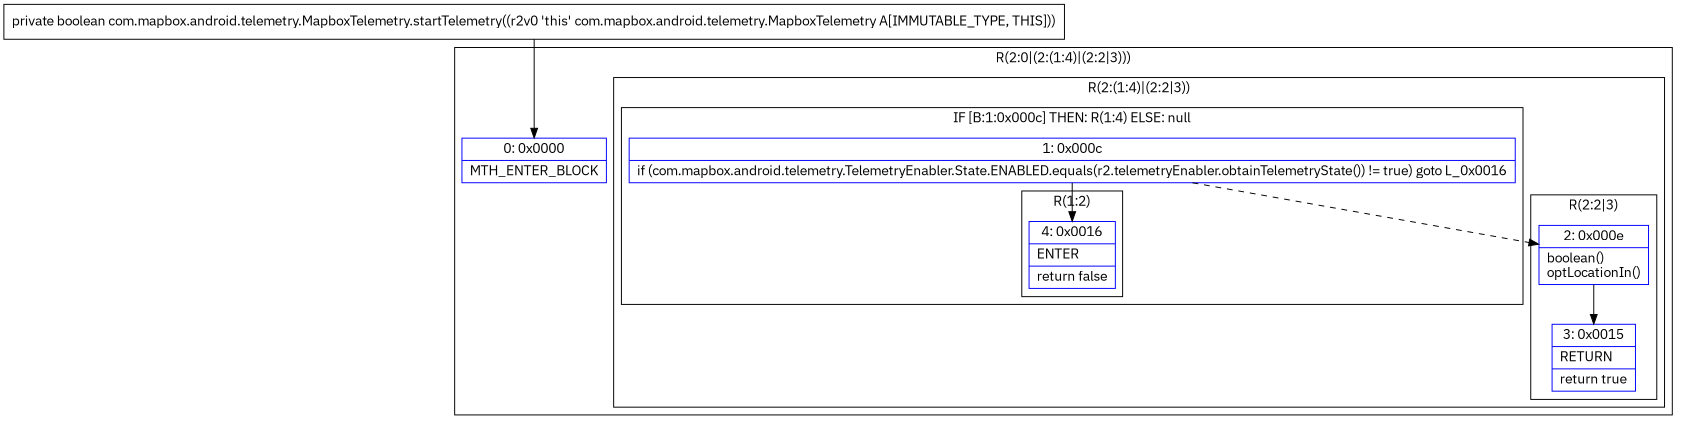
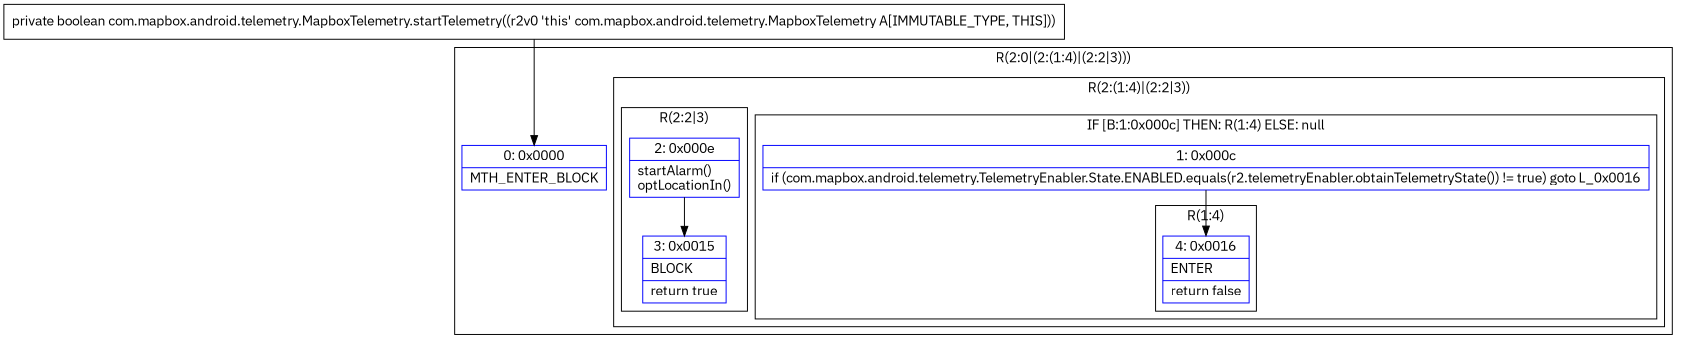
(1072, 202) -> (1206, 217)
(1361, 213) -> none
(1576, 258) -> (675, 171)
(1586, 357) -> (672, 269)
